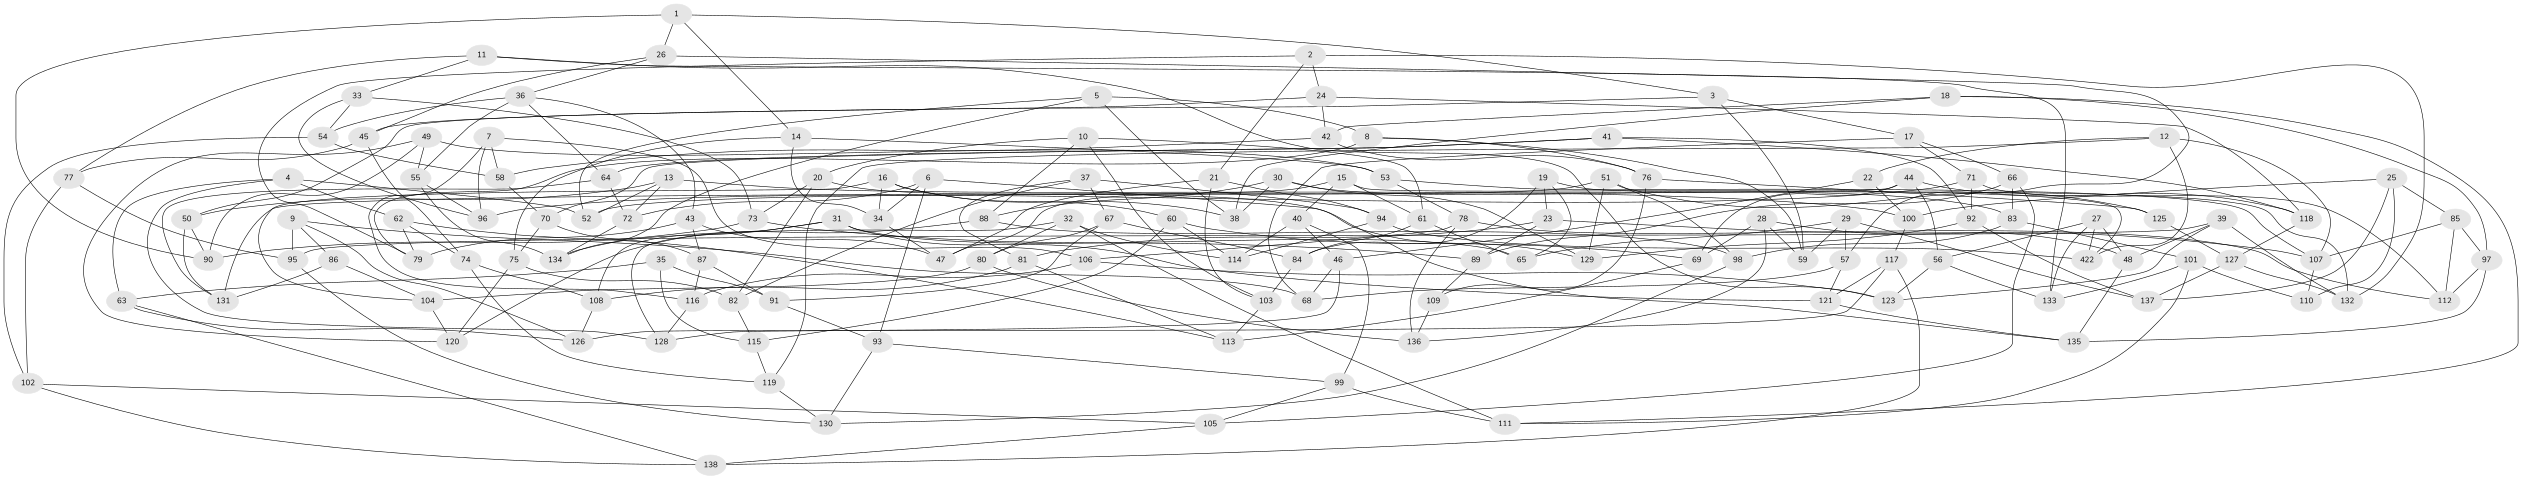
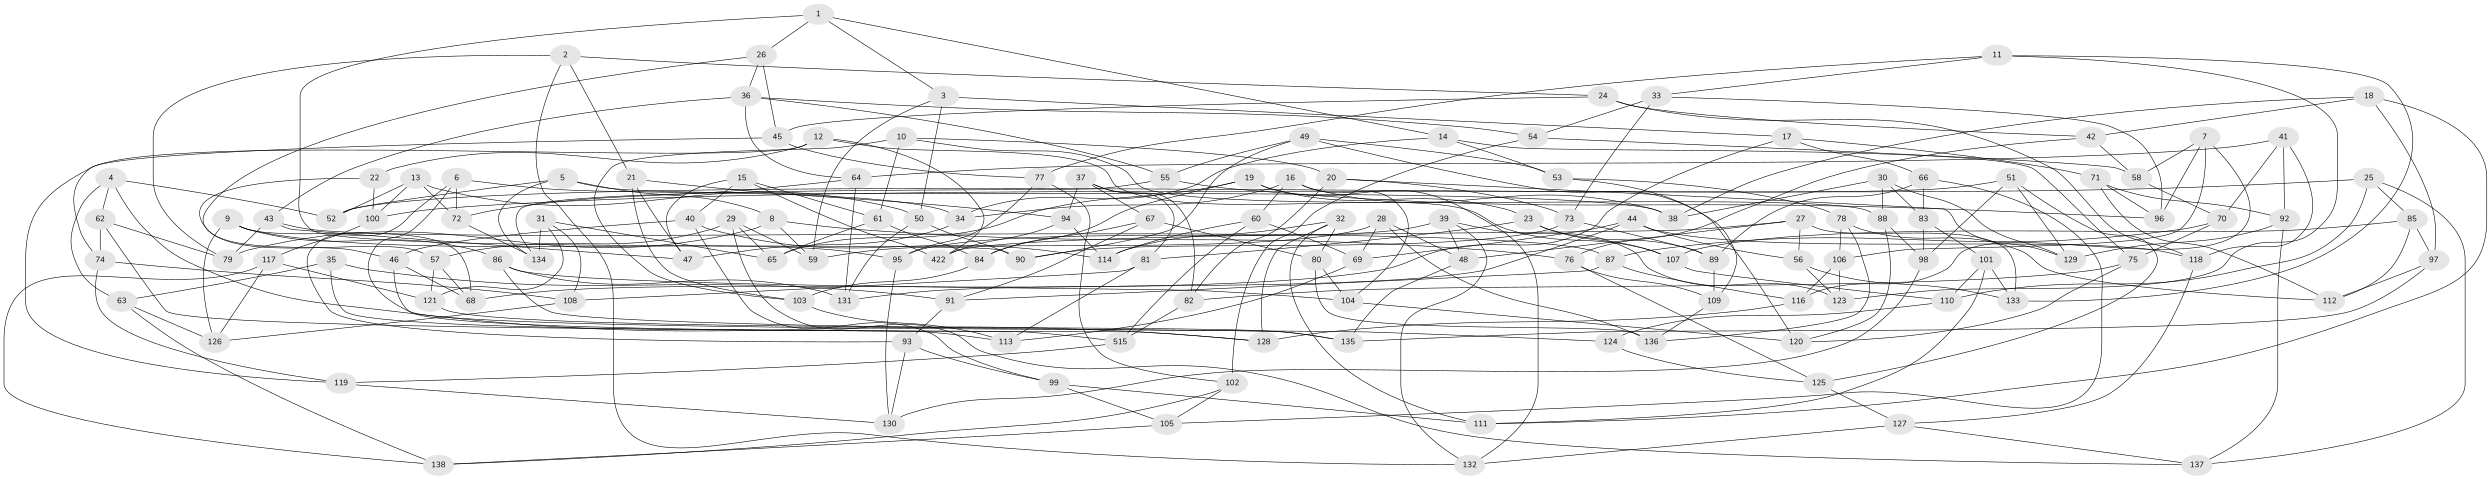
(1860, 190) -> (1630, 187)
(754, 342) -> (1120, 342)
none -> (1610, 342)
